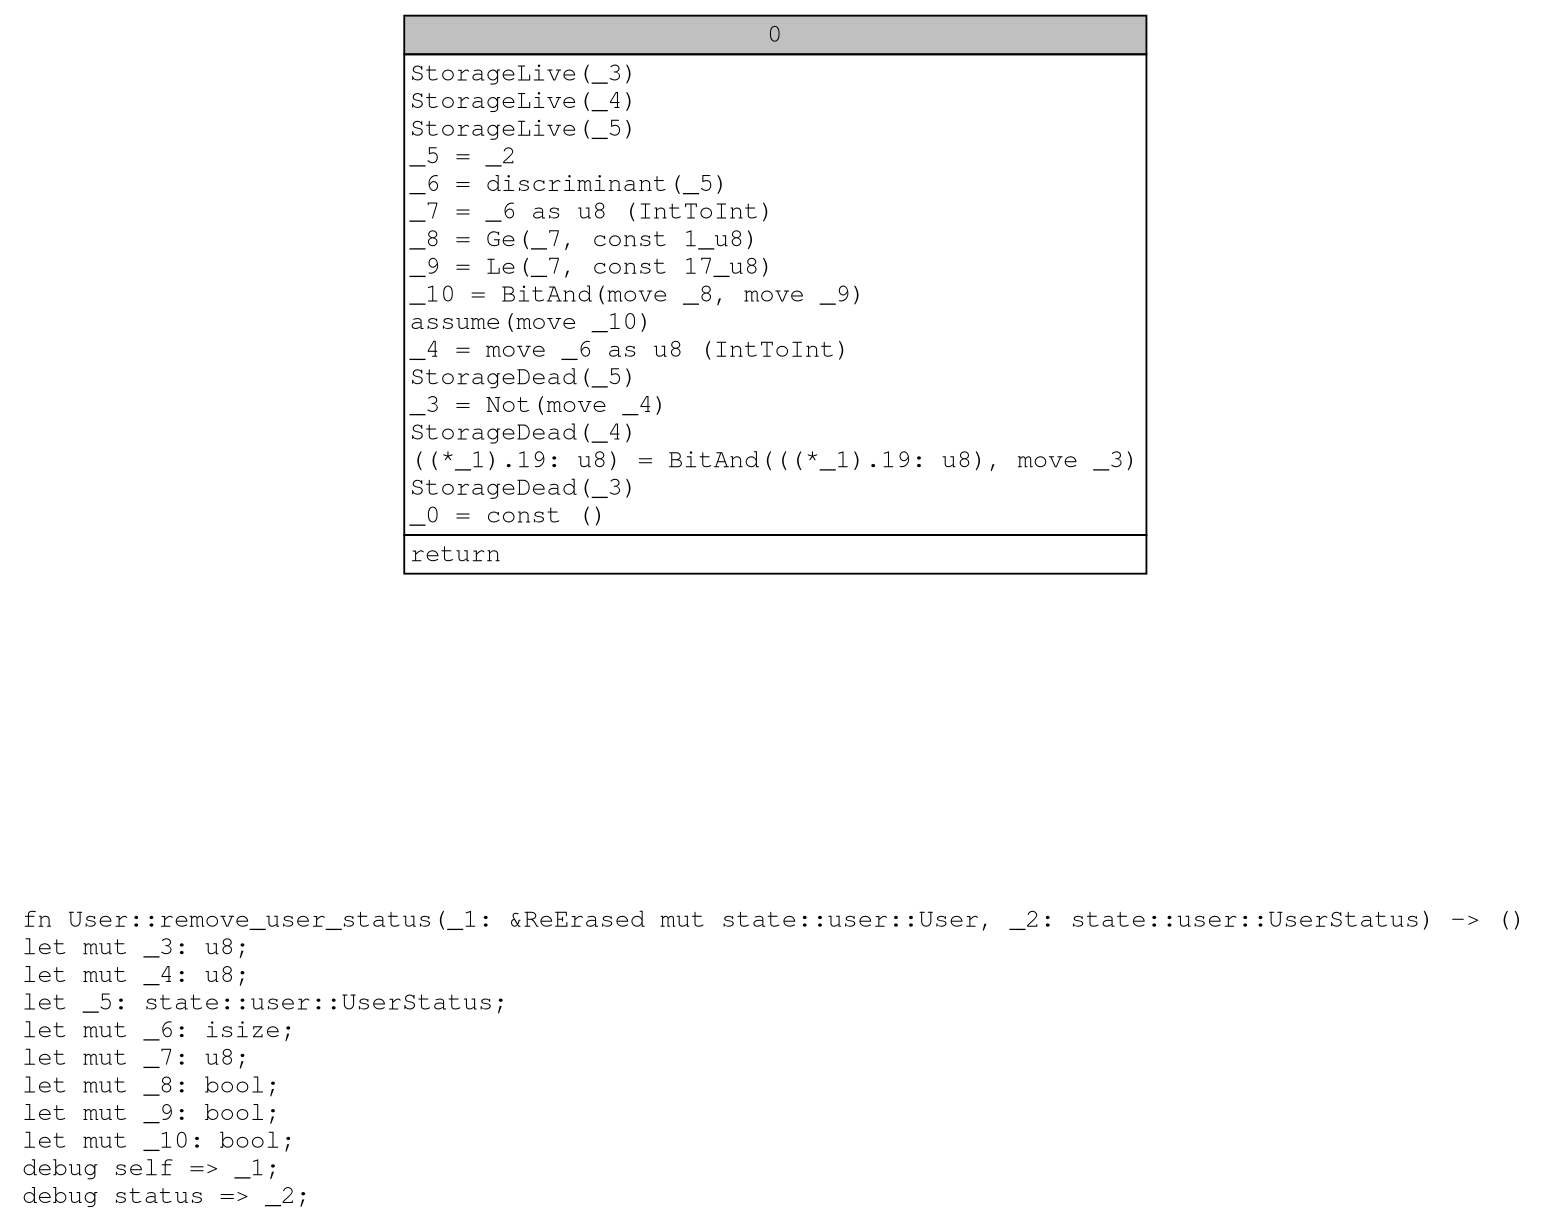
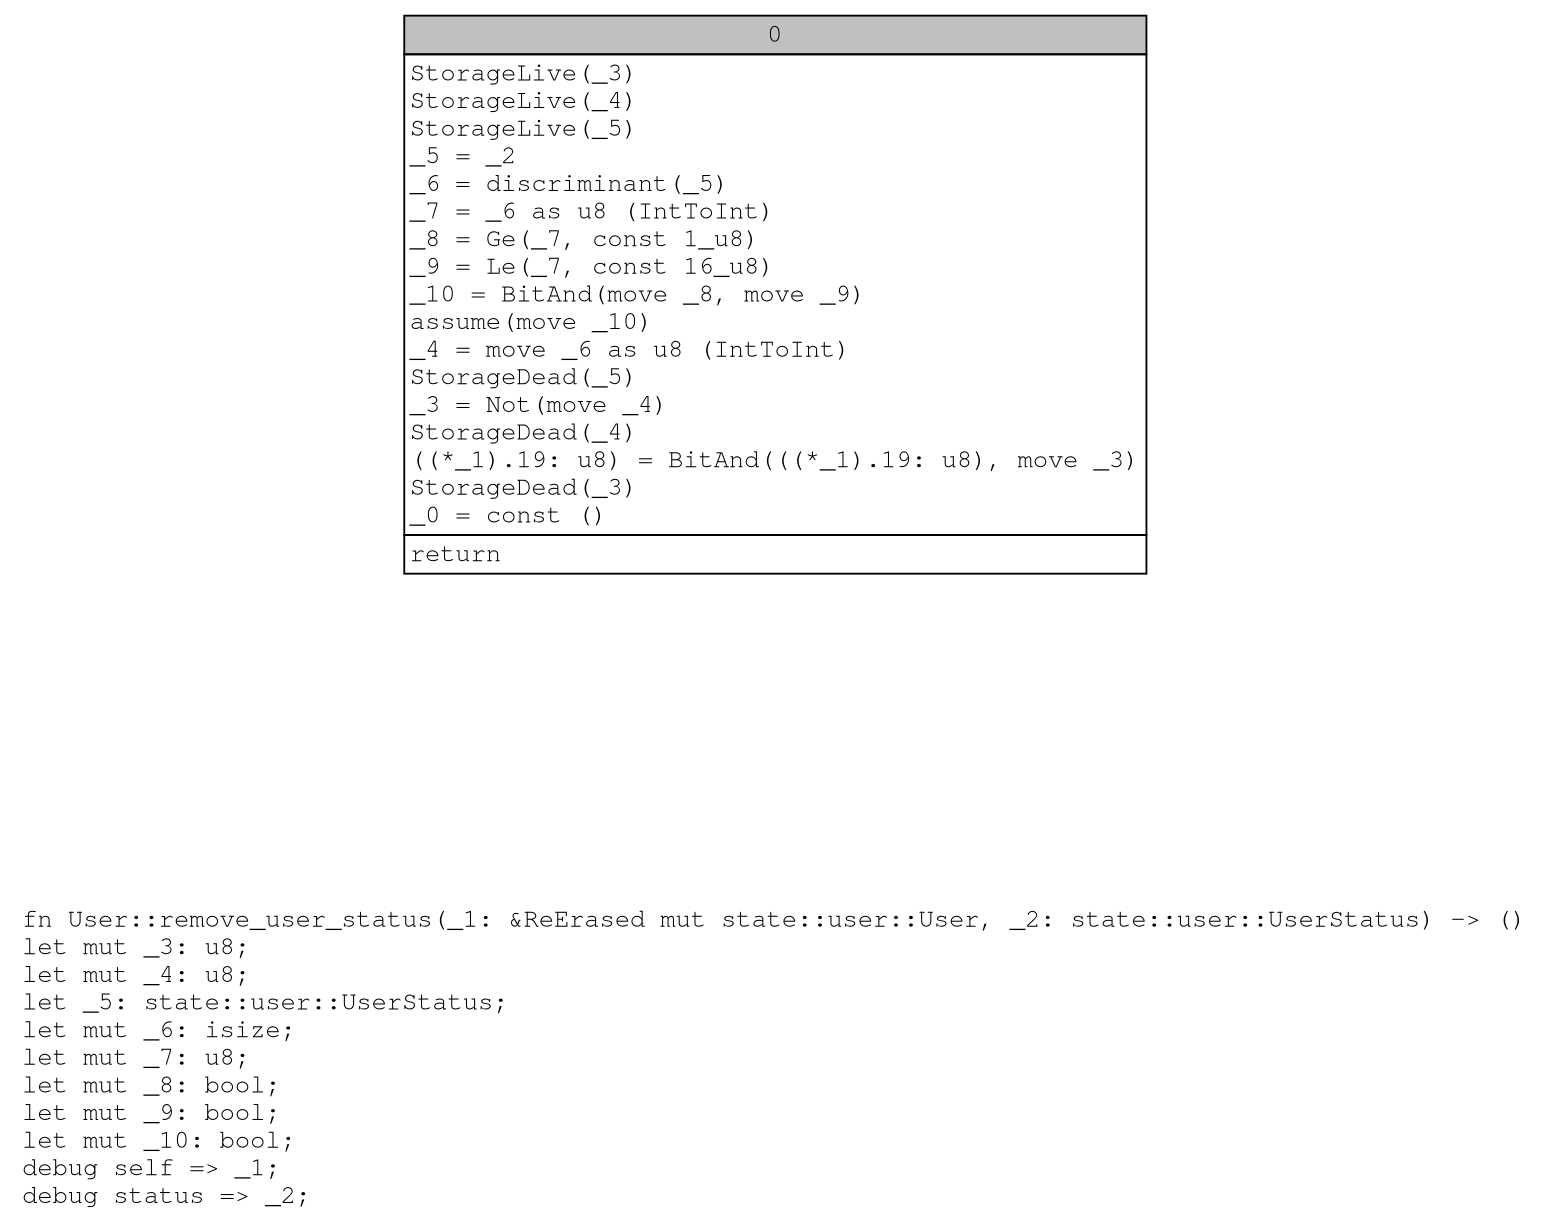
(593, 266) -> (593, 266)
